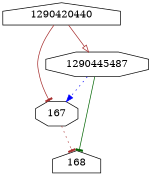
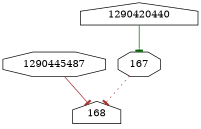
(77, 36) -> none
(38, 60) -> (139, 37)
(79, 87) -> none
(87, 112) -> (76, 89)
